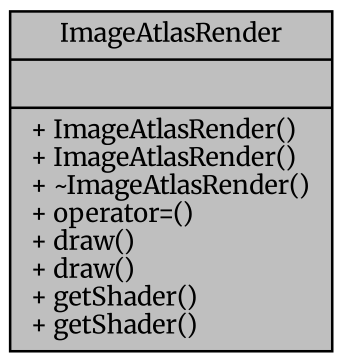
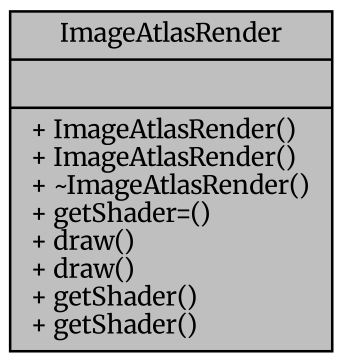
(113, 214) -> (122, 214)
